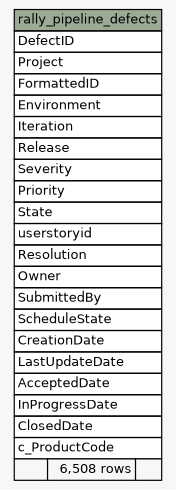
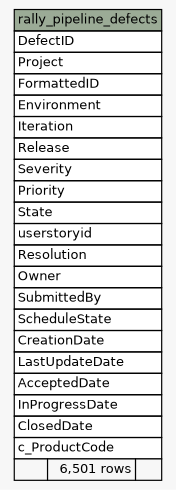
(96, 469) -> (96, 469)
